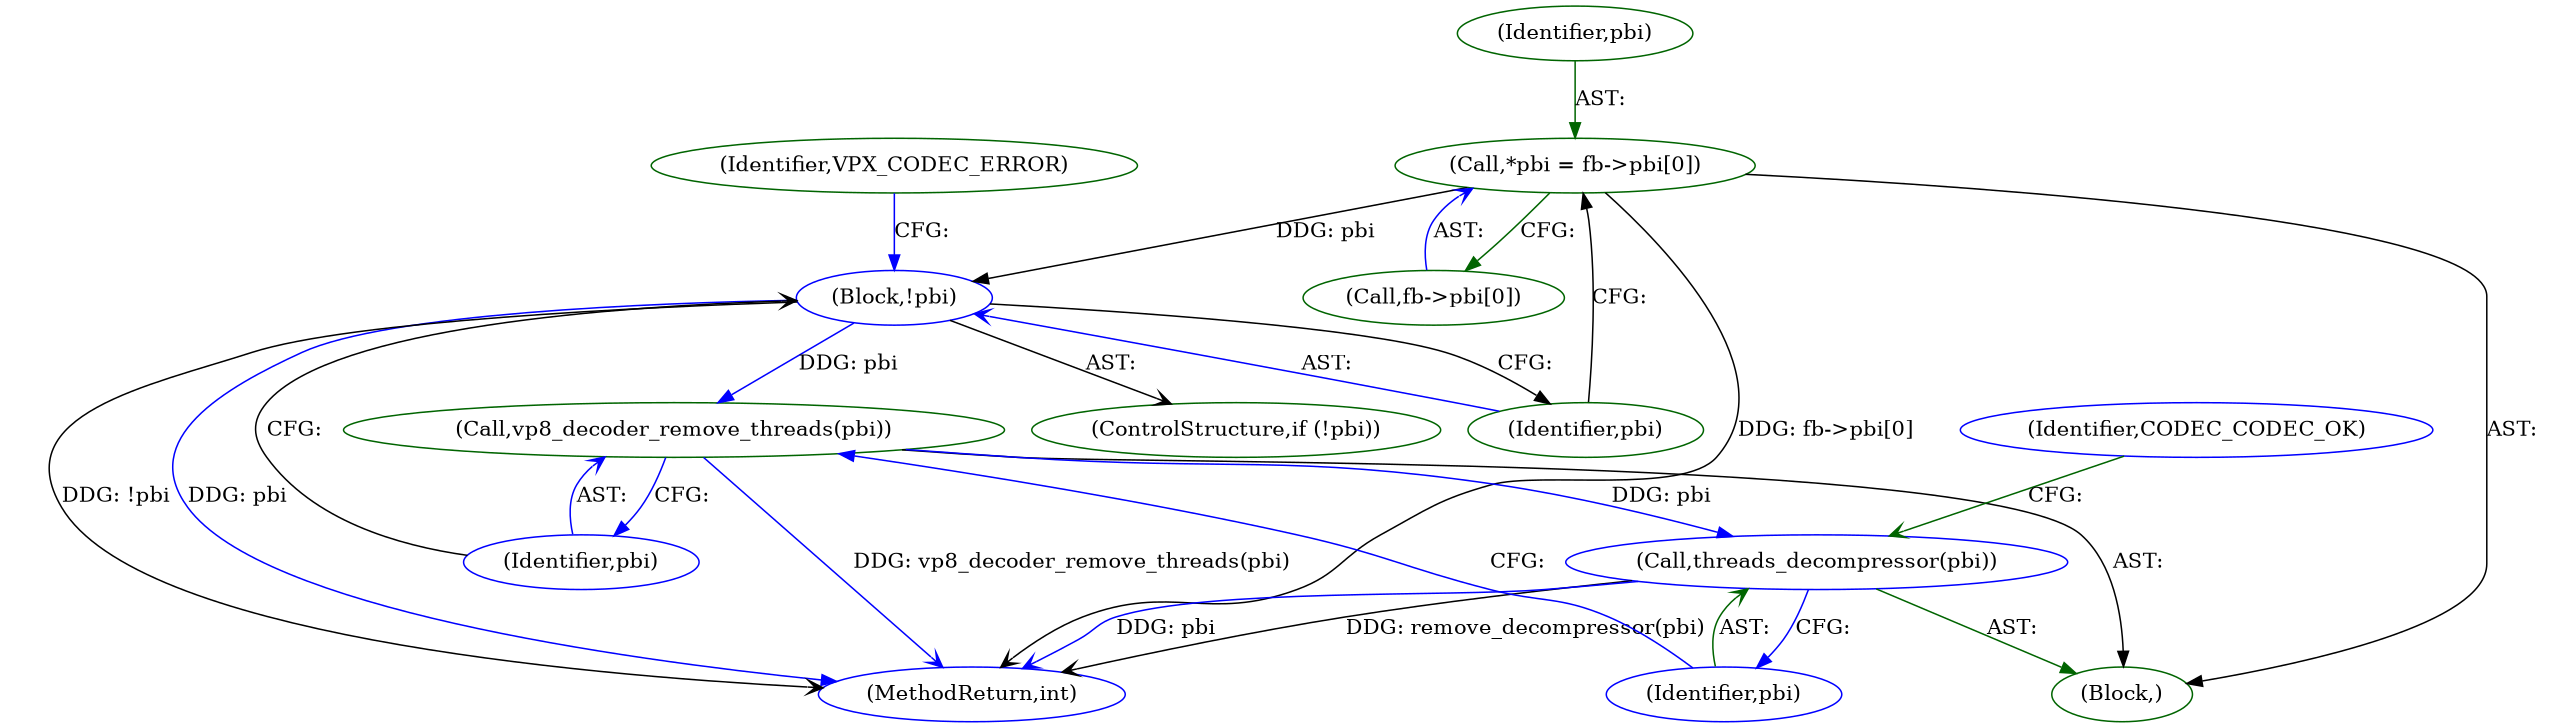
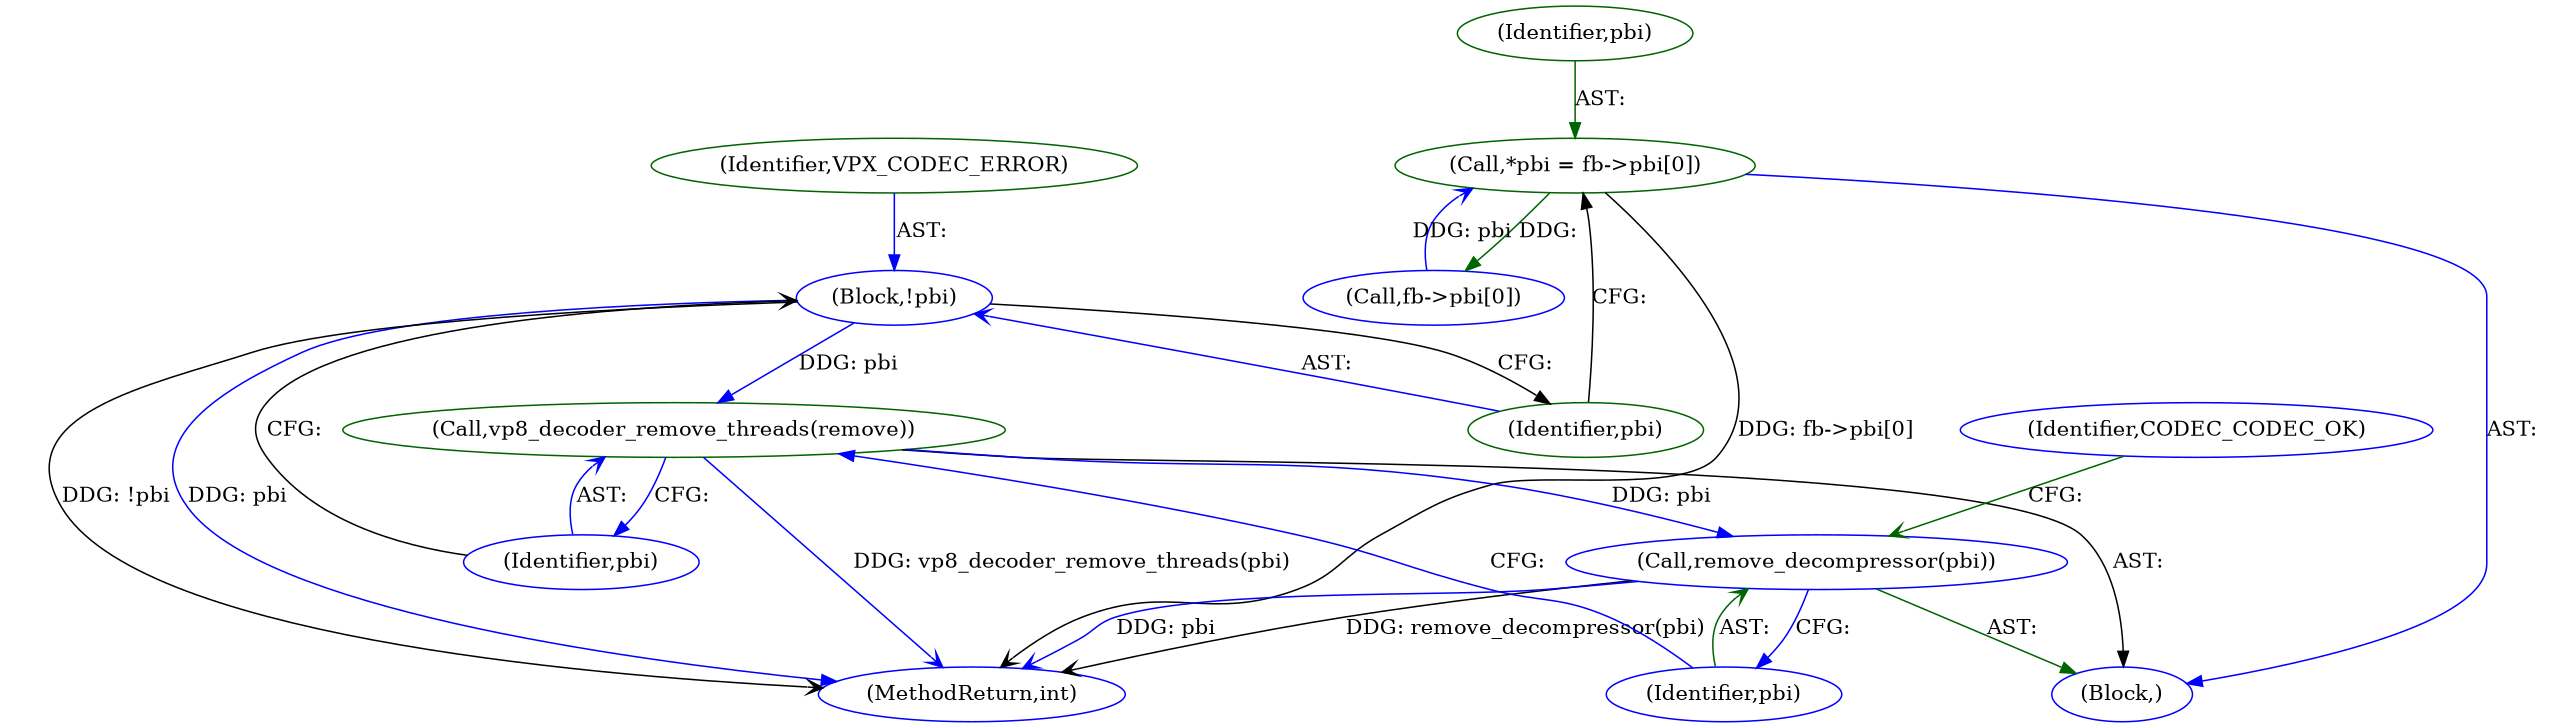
(925, 232) -> (925, 232)
(1463, 232) -> (1463, 232)
(1552, 232) -> (1552, 232)
(1228, 233) -> none
(2415, 251) -> (2415, 251)
(1434, 298) -> (1434, 298)
(674, 430) -> (674, 430)
(1236, 430) -> none
(1817, 562) -> (1817, 562)
(2122, 694) -> (2122, 694)
